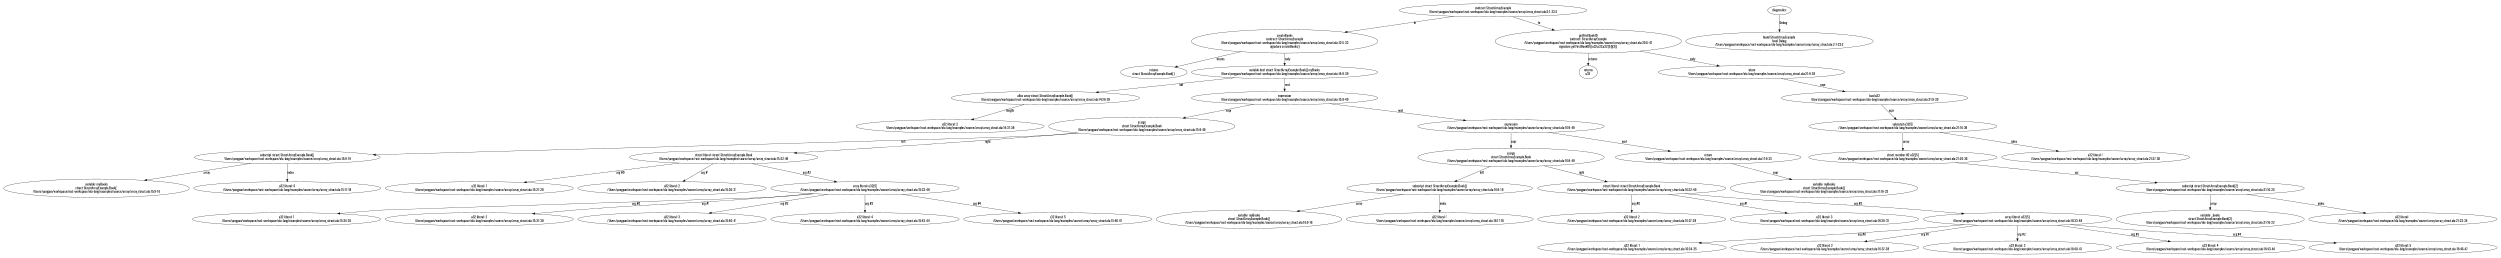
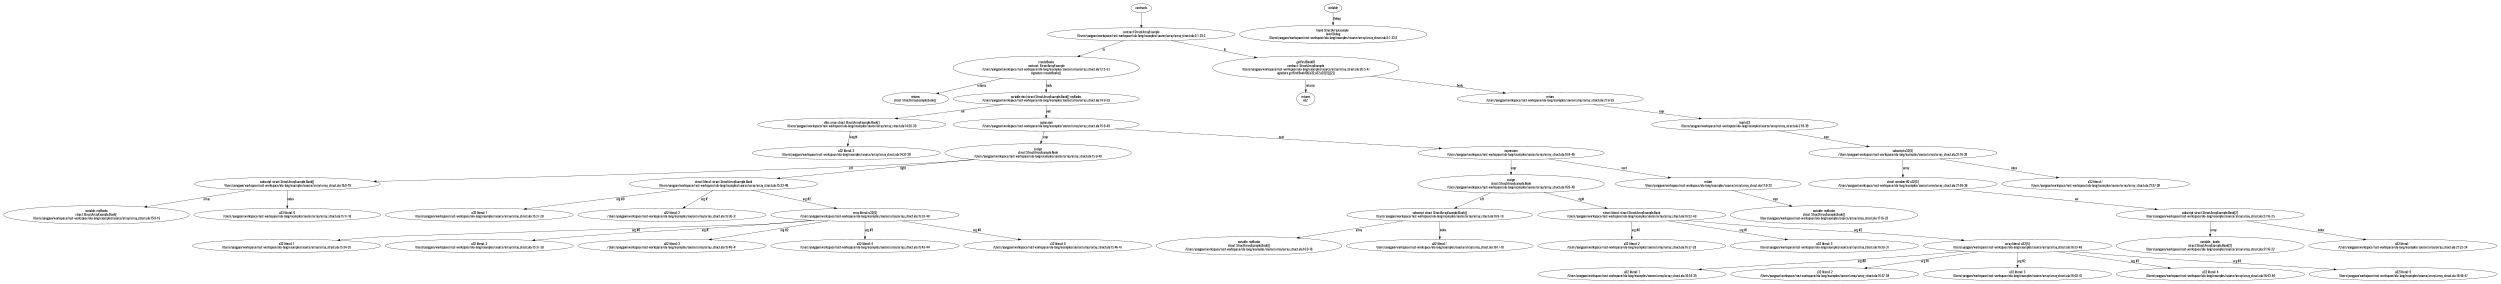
none -> (1141, 8)
(1779, 10) -> (1333, 8)
